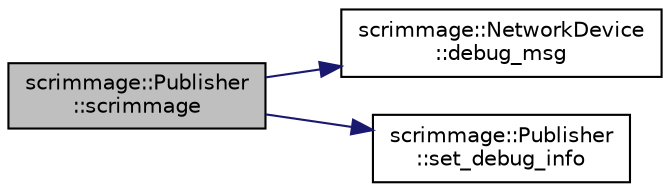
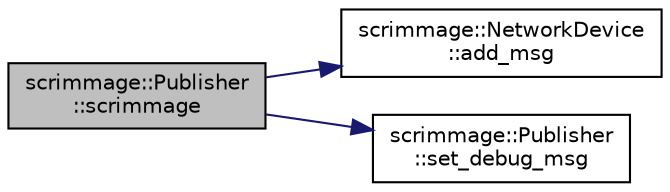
(501, 43) -> (501, 43)
(501, 149) -> (501, 149)
